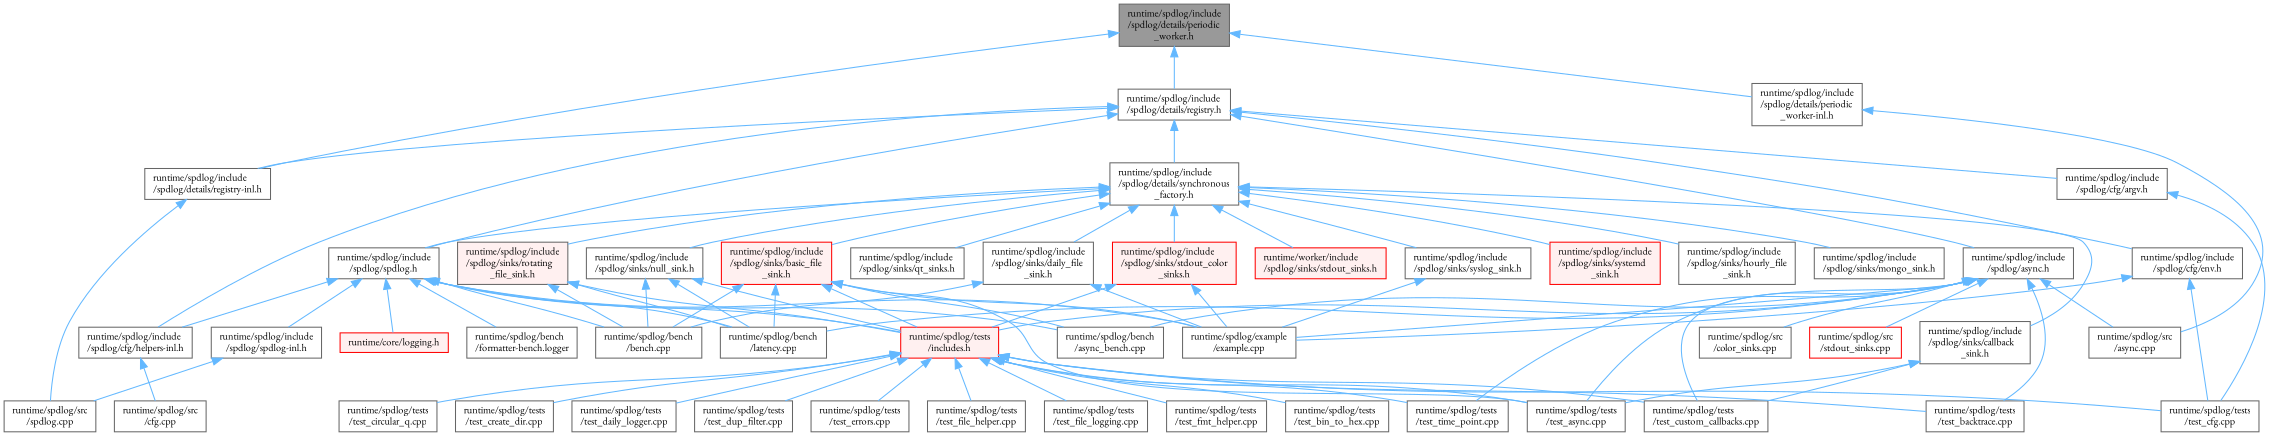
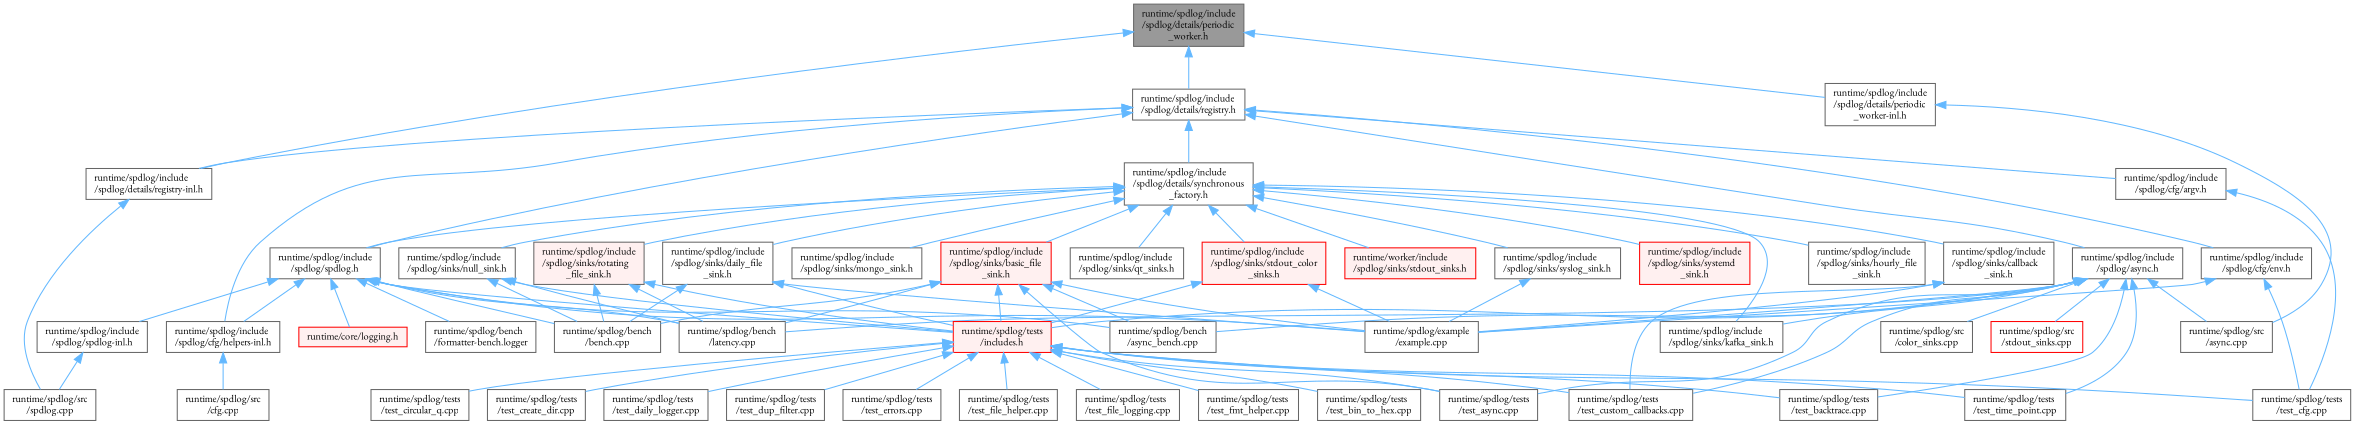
none -> (826, 296)
none -> (1722, 337)
(1767, 384) -> (1706, 312)
